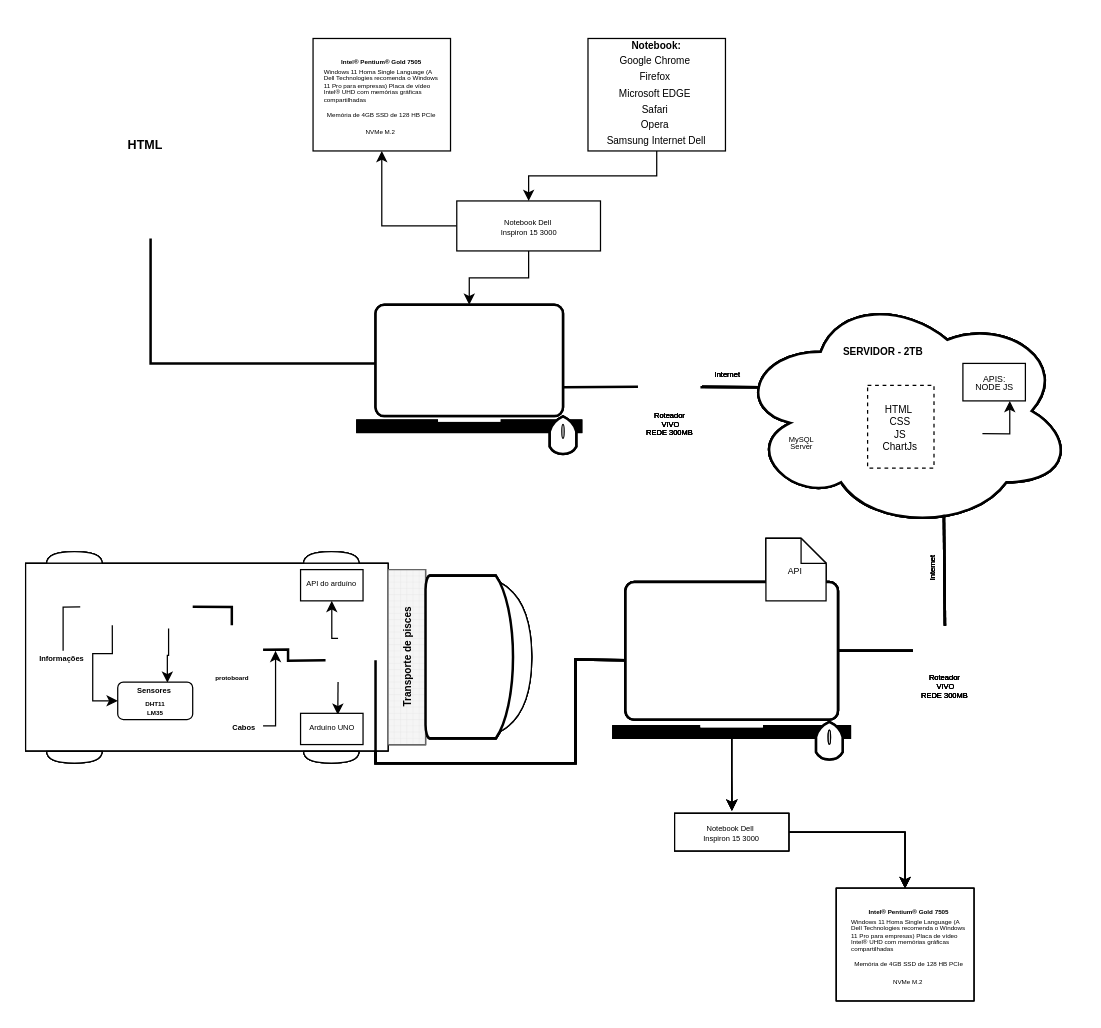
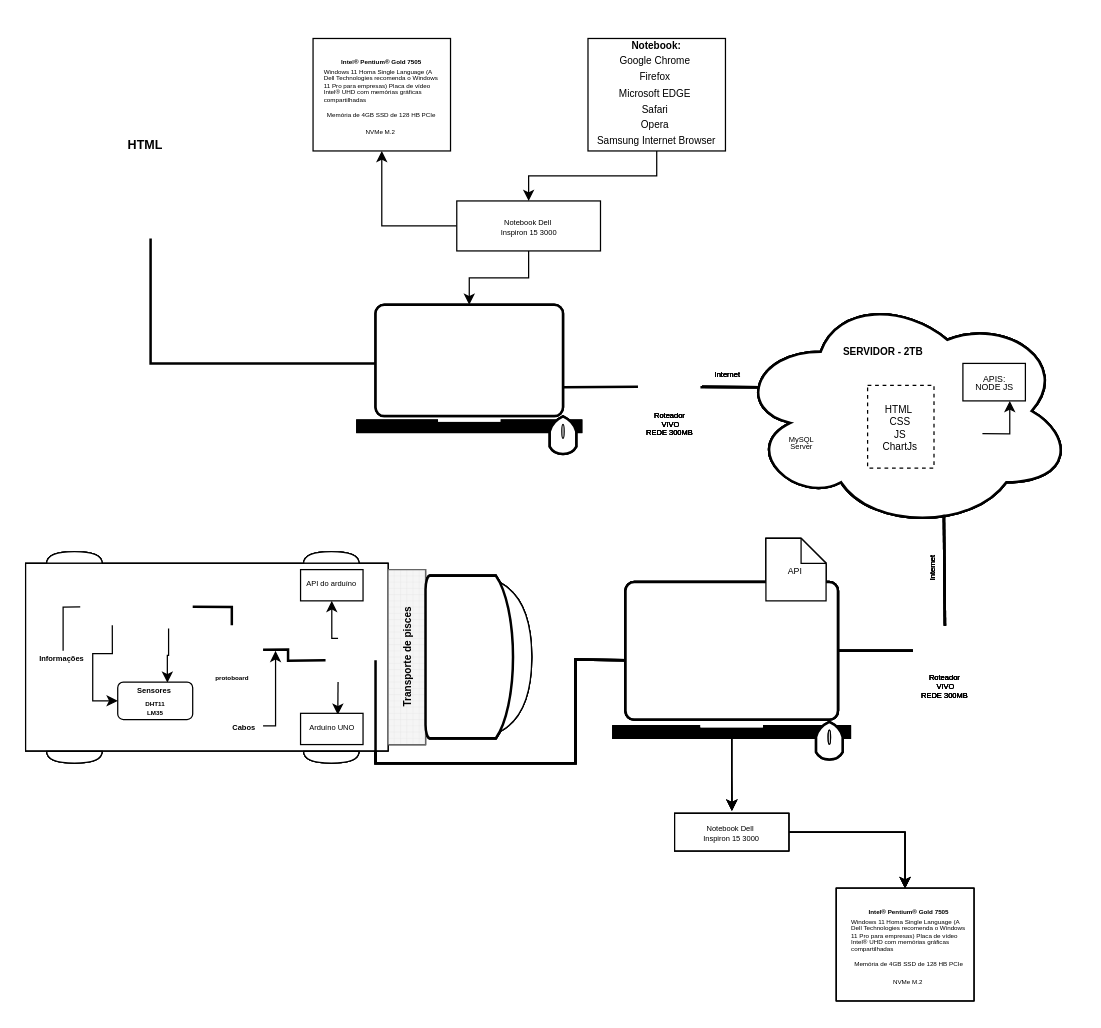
(657, 101) -> (657, 101)
